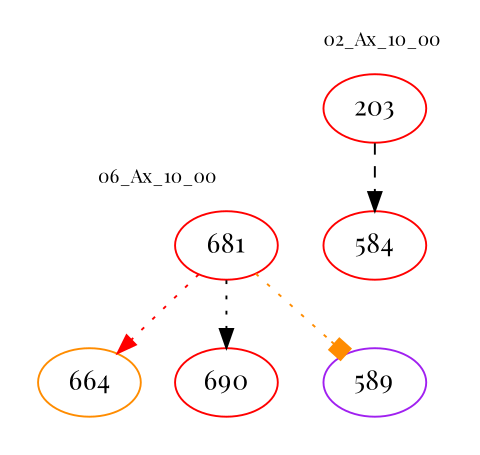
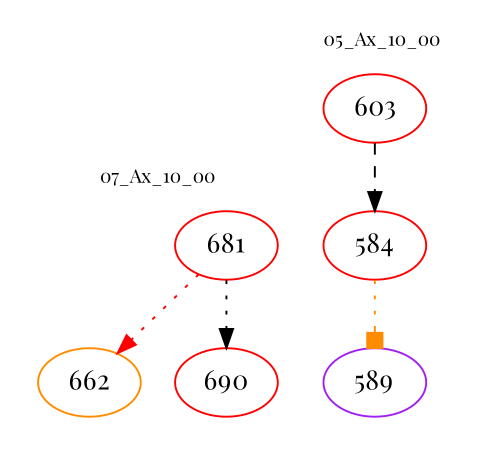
(382, 41) -> (382, 41)
(375, 108) -> (375, 108)
(158, 178) -> (158, 178)
(280, 296) -> (375, 305)
(89, 382) -> (89, 382)
